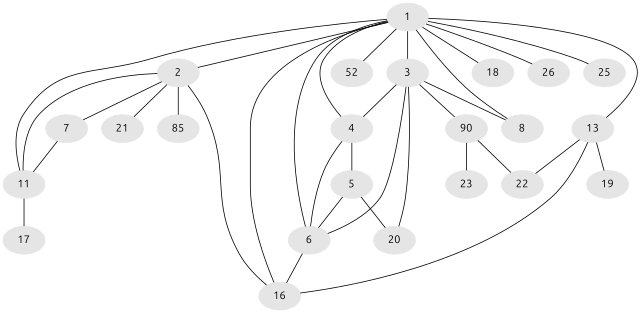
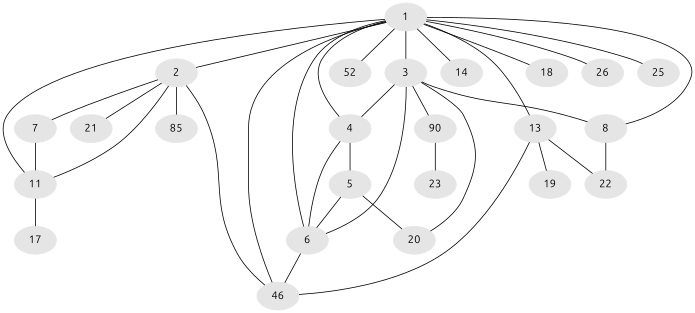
none -> (462, 73)
(494, 156) -> (606, 157)
(280, 296) -> (278, 296)
